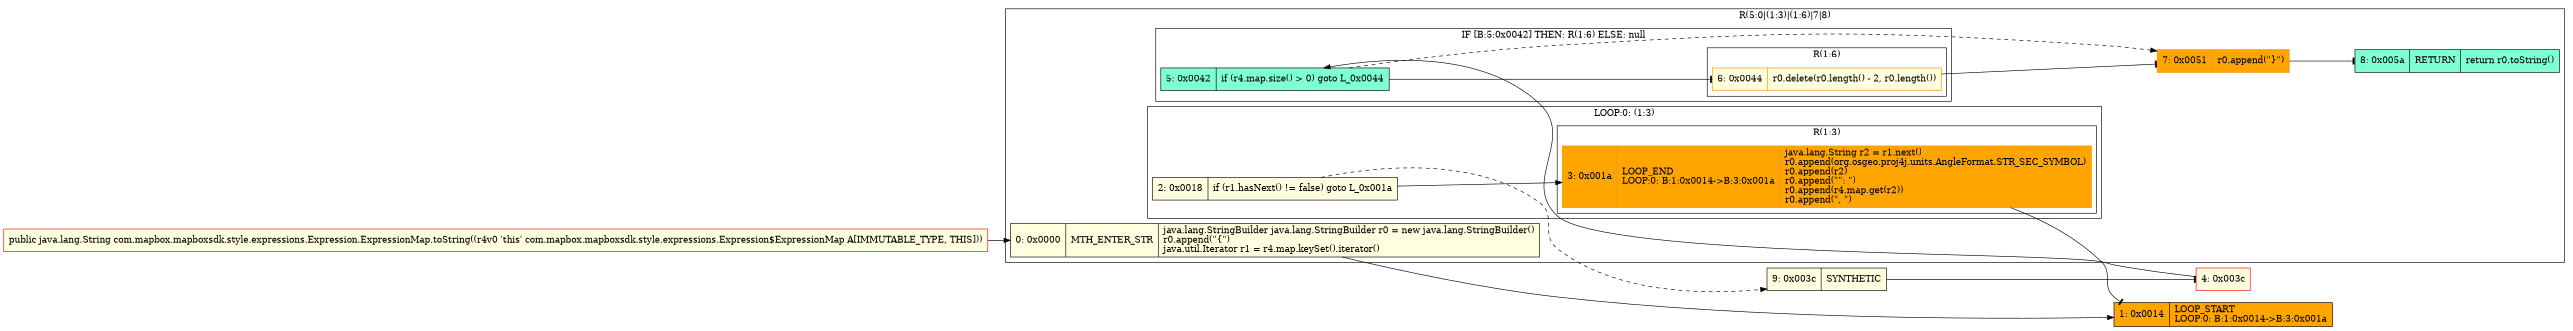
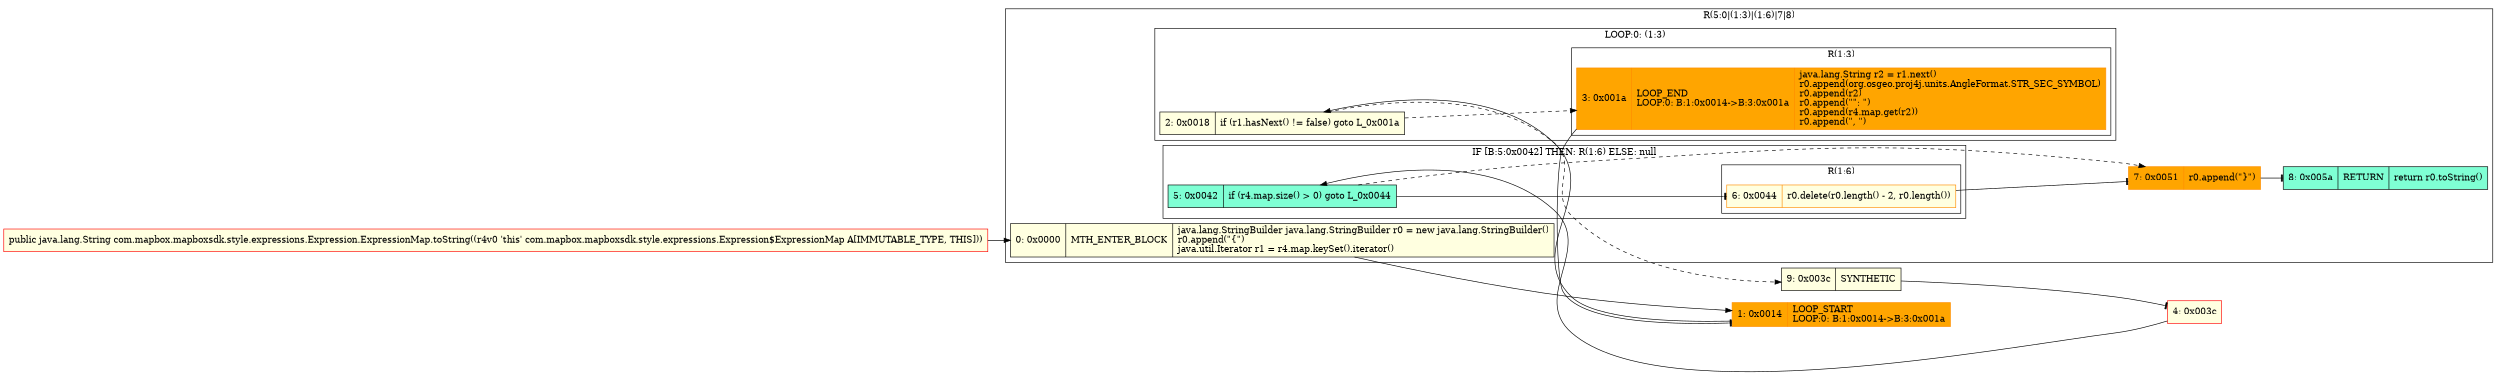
(1477, 184) -> (1483, 114)
none -> (1570, 186)
(1112, 240) -> (1119, 240)
(2223, 315) -> (1841, 315)
